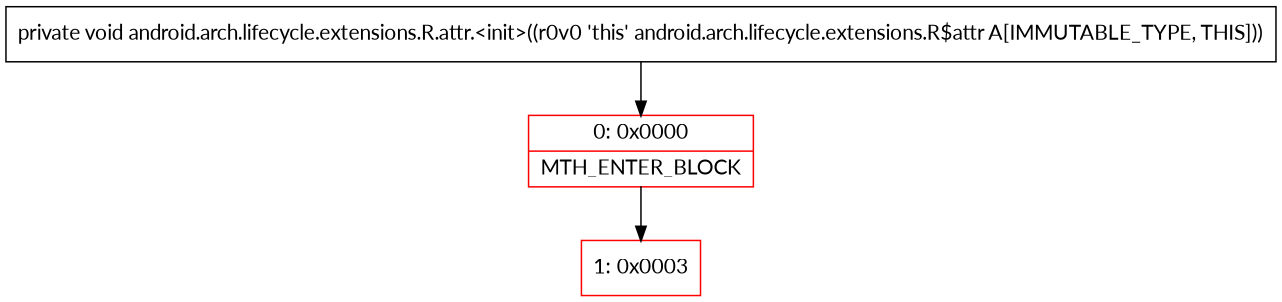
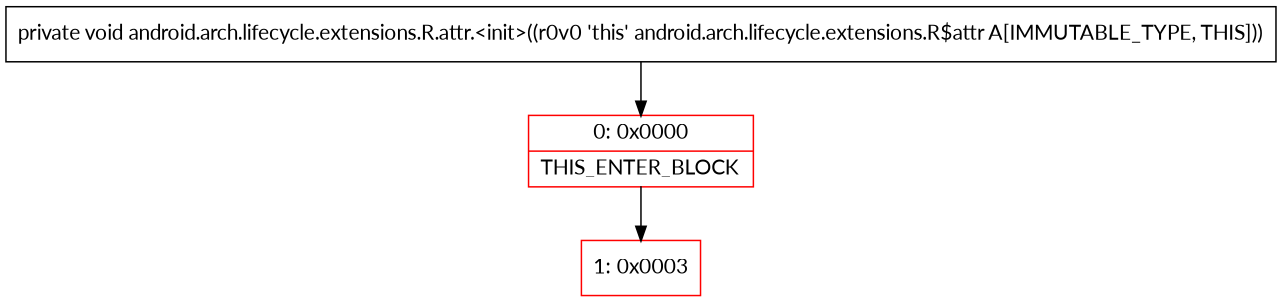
(641, 168) -> (639, 168)
